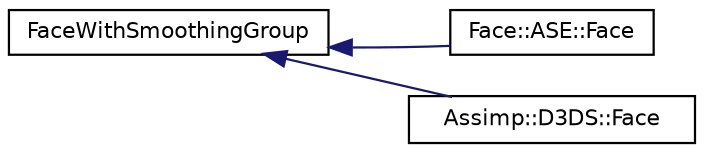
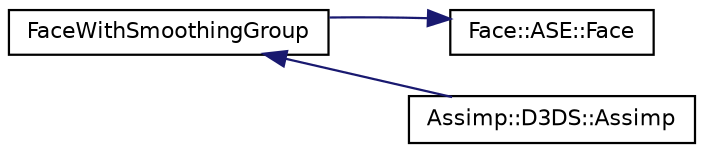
(401, 47) -> (378, 17)
(552, 120) -> (552, 120)
